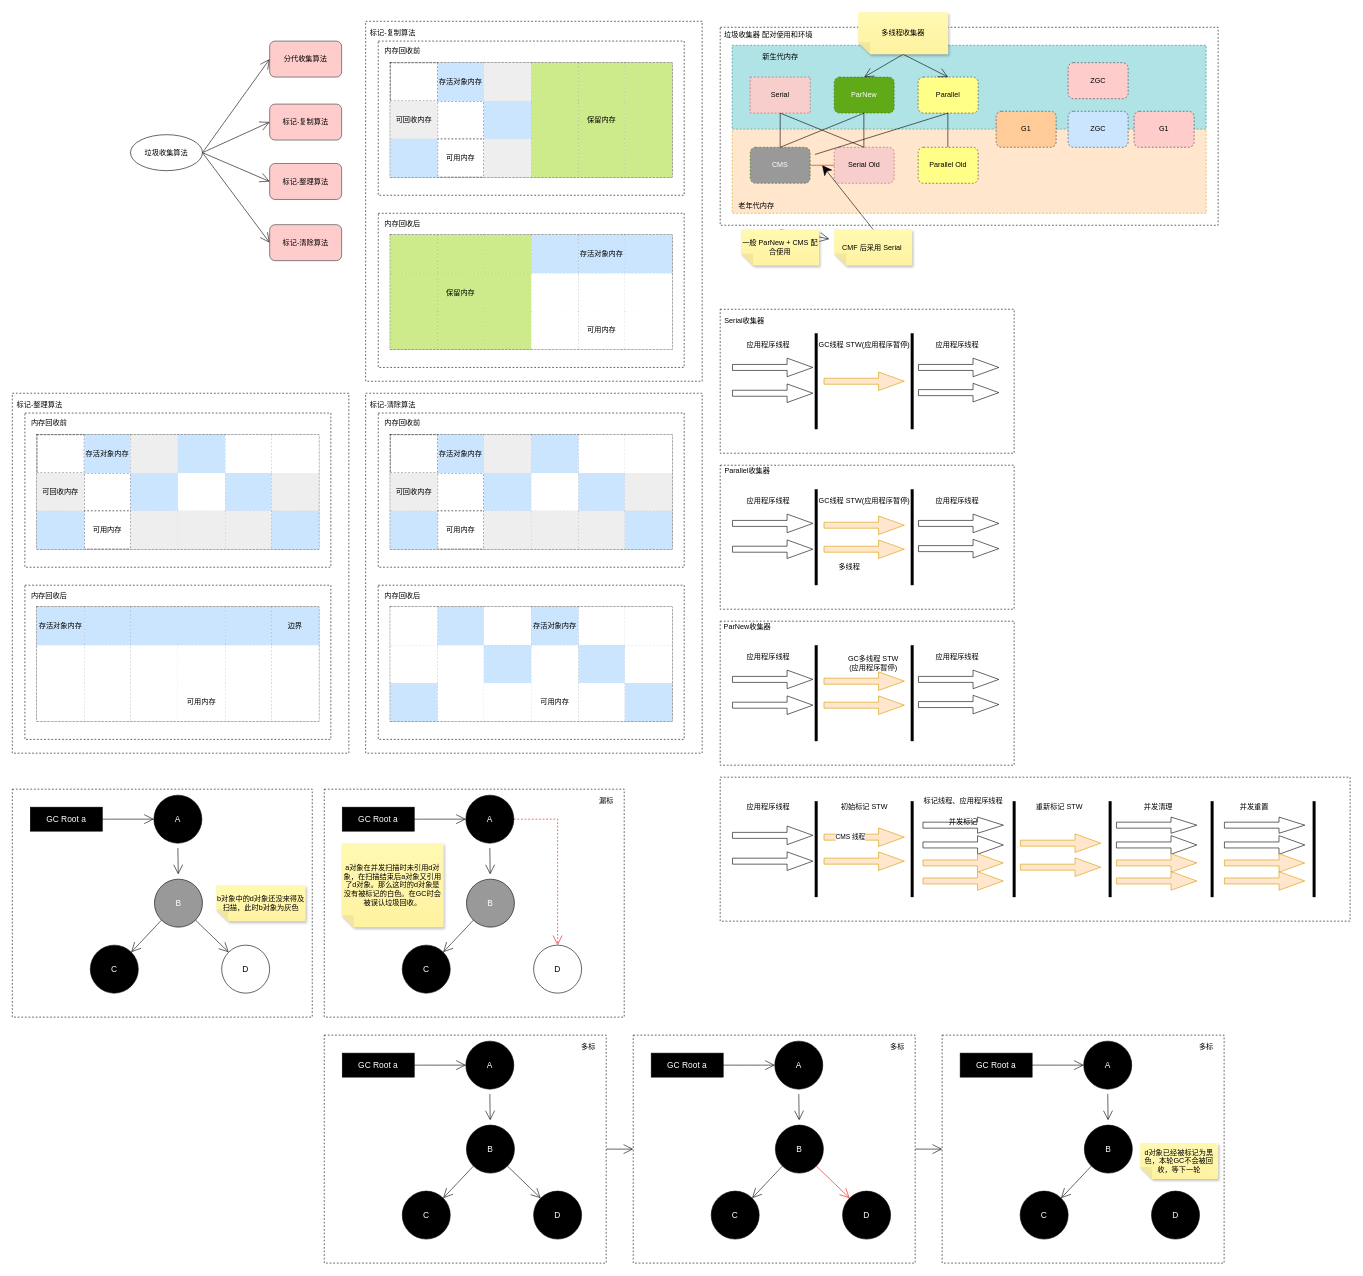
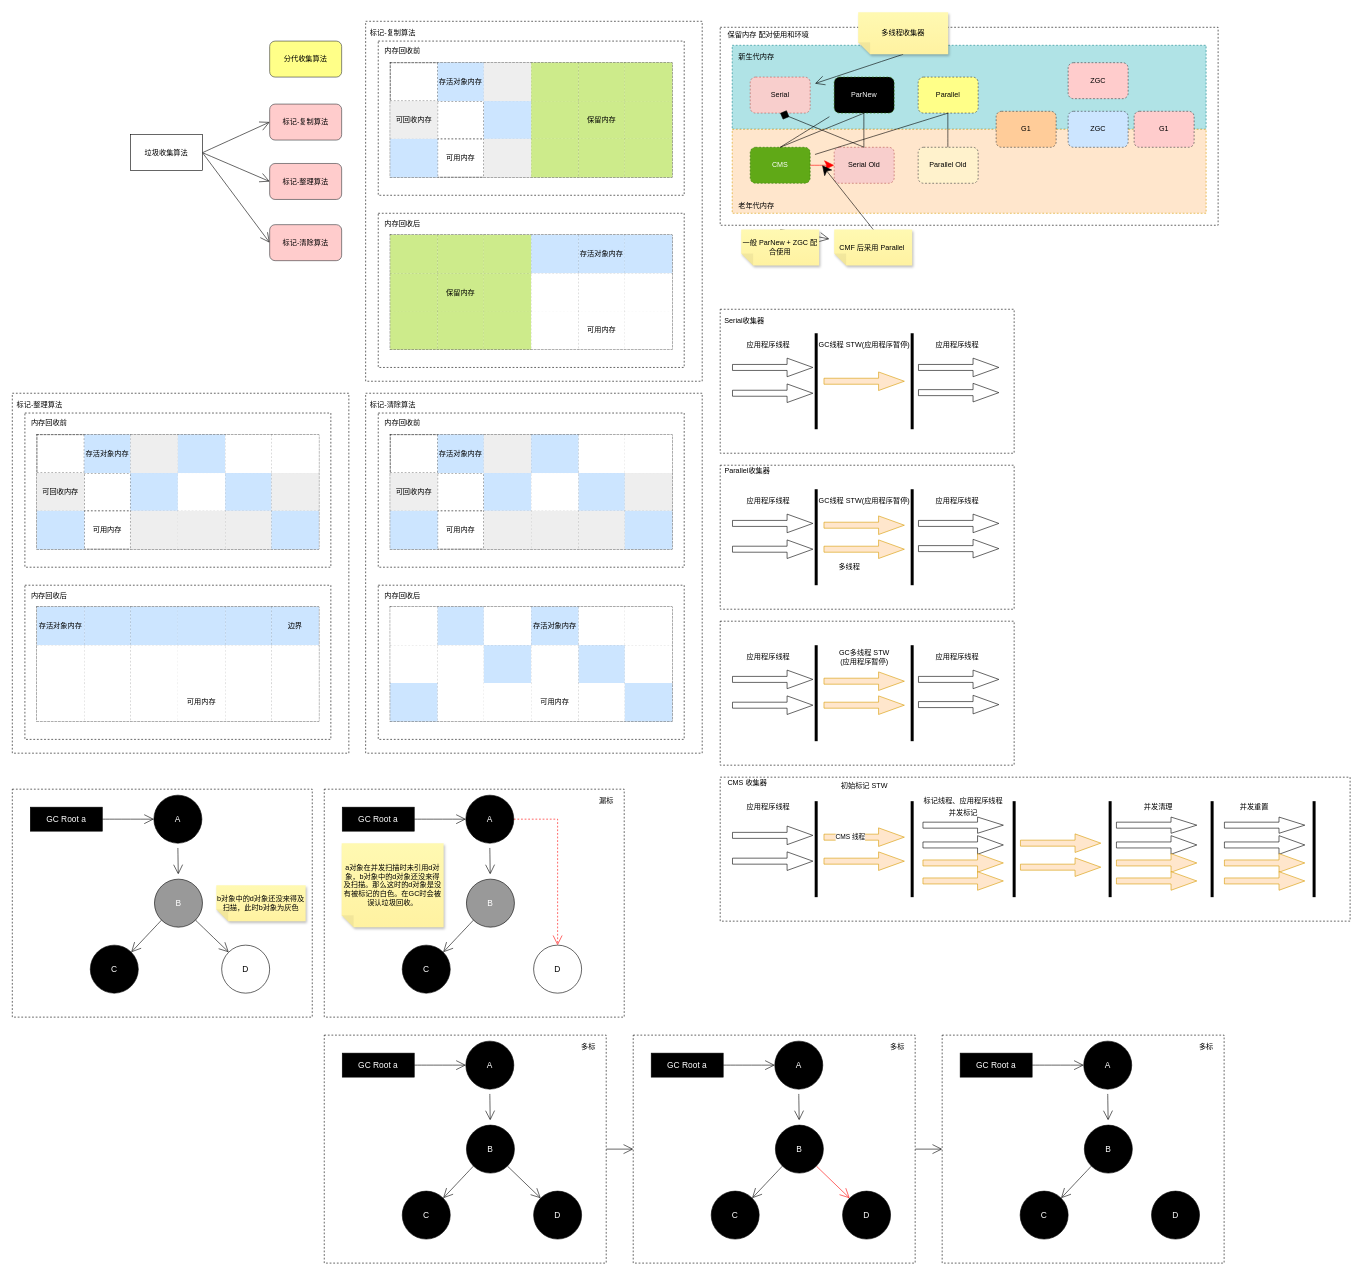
(769, 35) -> (769, 35)
(780, 57) -> (756, 57)
(306, 59) -> (306, 59)
(883, 66) -> (859, 69)
(926, 66) -> none
(780, 95) -> (780, 95)
(864, 95) -> (864, 95)
(237, 104) -> none
(786, 115) -> (790, 117)
(780, 117) -> (808, 130)
(167, 153) -> (167, 153)
(780, 165) -> (780, 165)
(829, 165) -> (825, 165)
(948, 165) -> (948, 165)
(780, 248) -> (780, 248)
(873, 248) -> (873, 248)
(747, 627) -> none
(873, 663) -> (864, 657)
none -> (747, 783)
(864, 807) -> (864, 786)
(1059, 807) -> none
(963, 822) -> (963, 813)
(393, 885) -> (393, 885)
(1179, 1161) -> none
